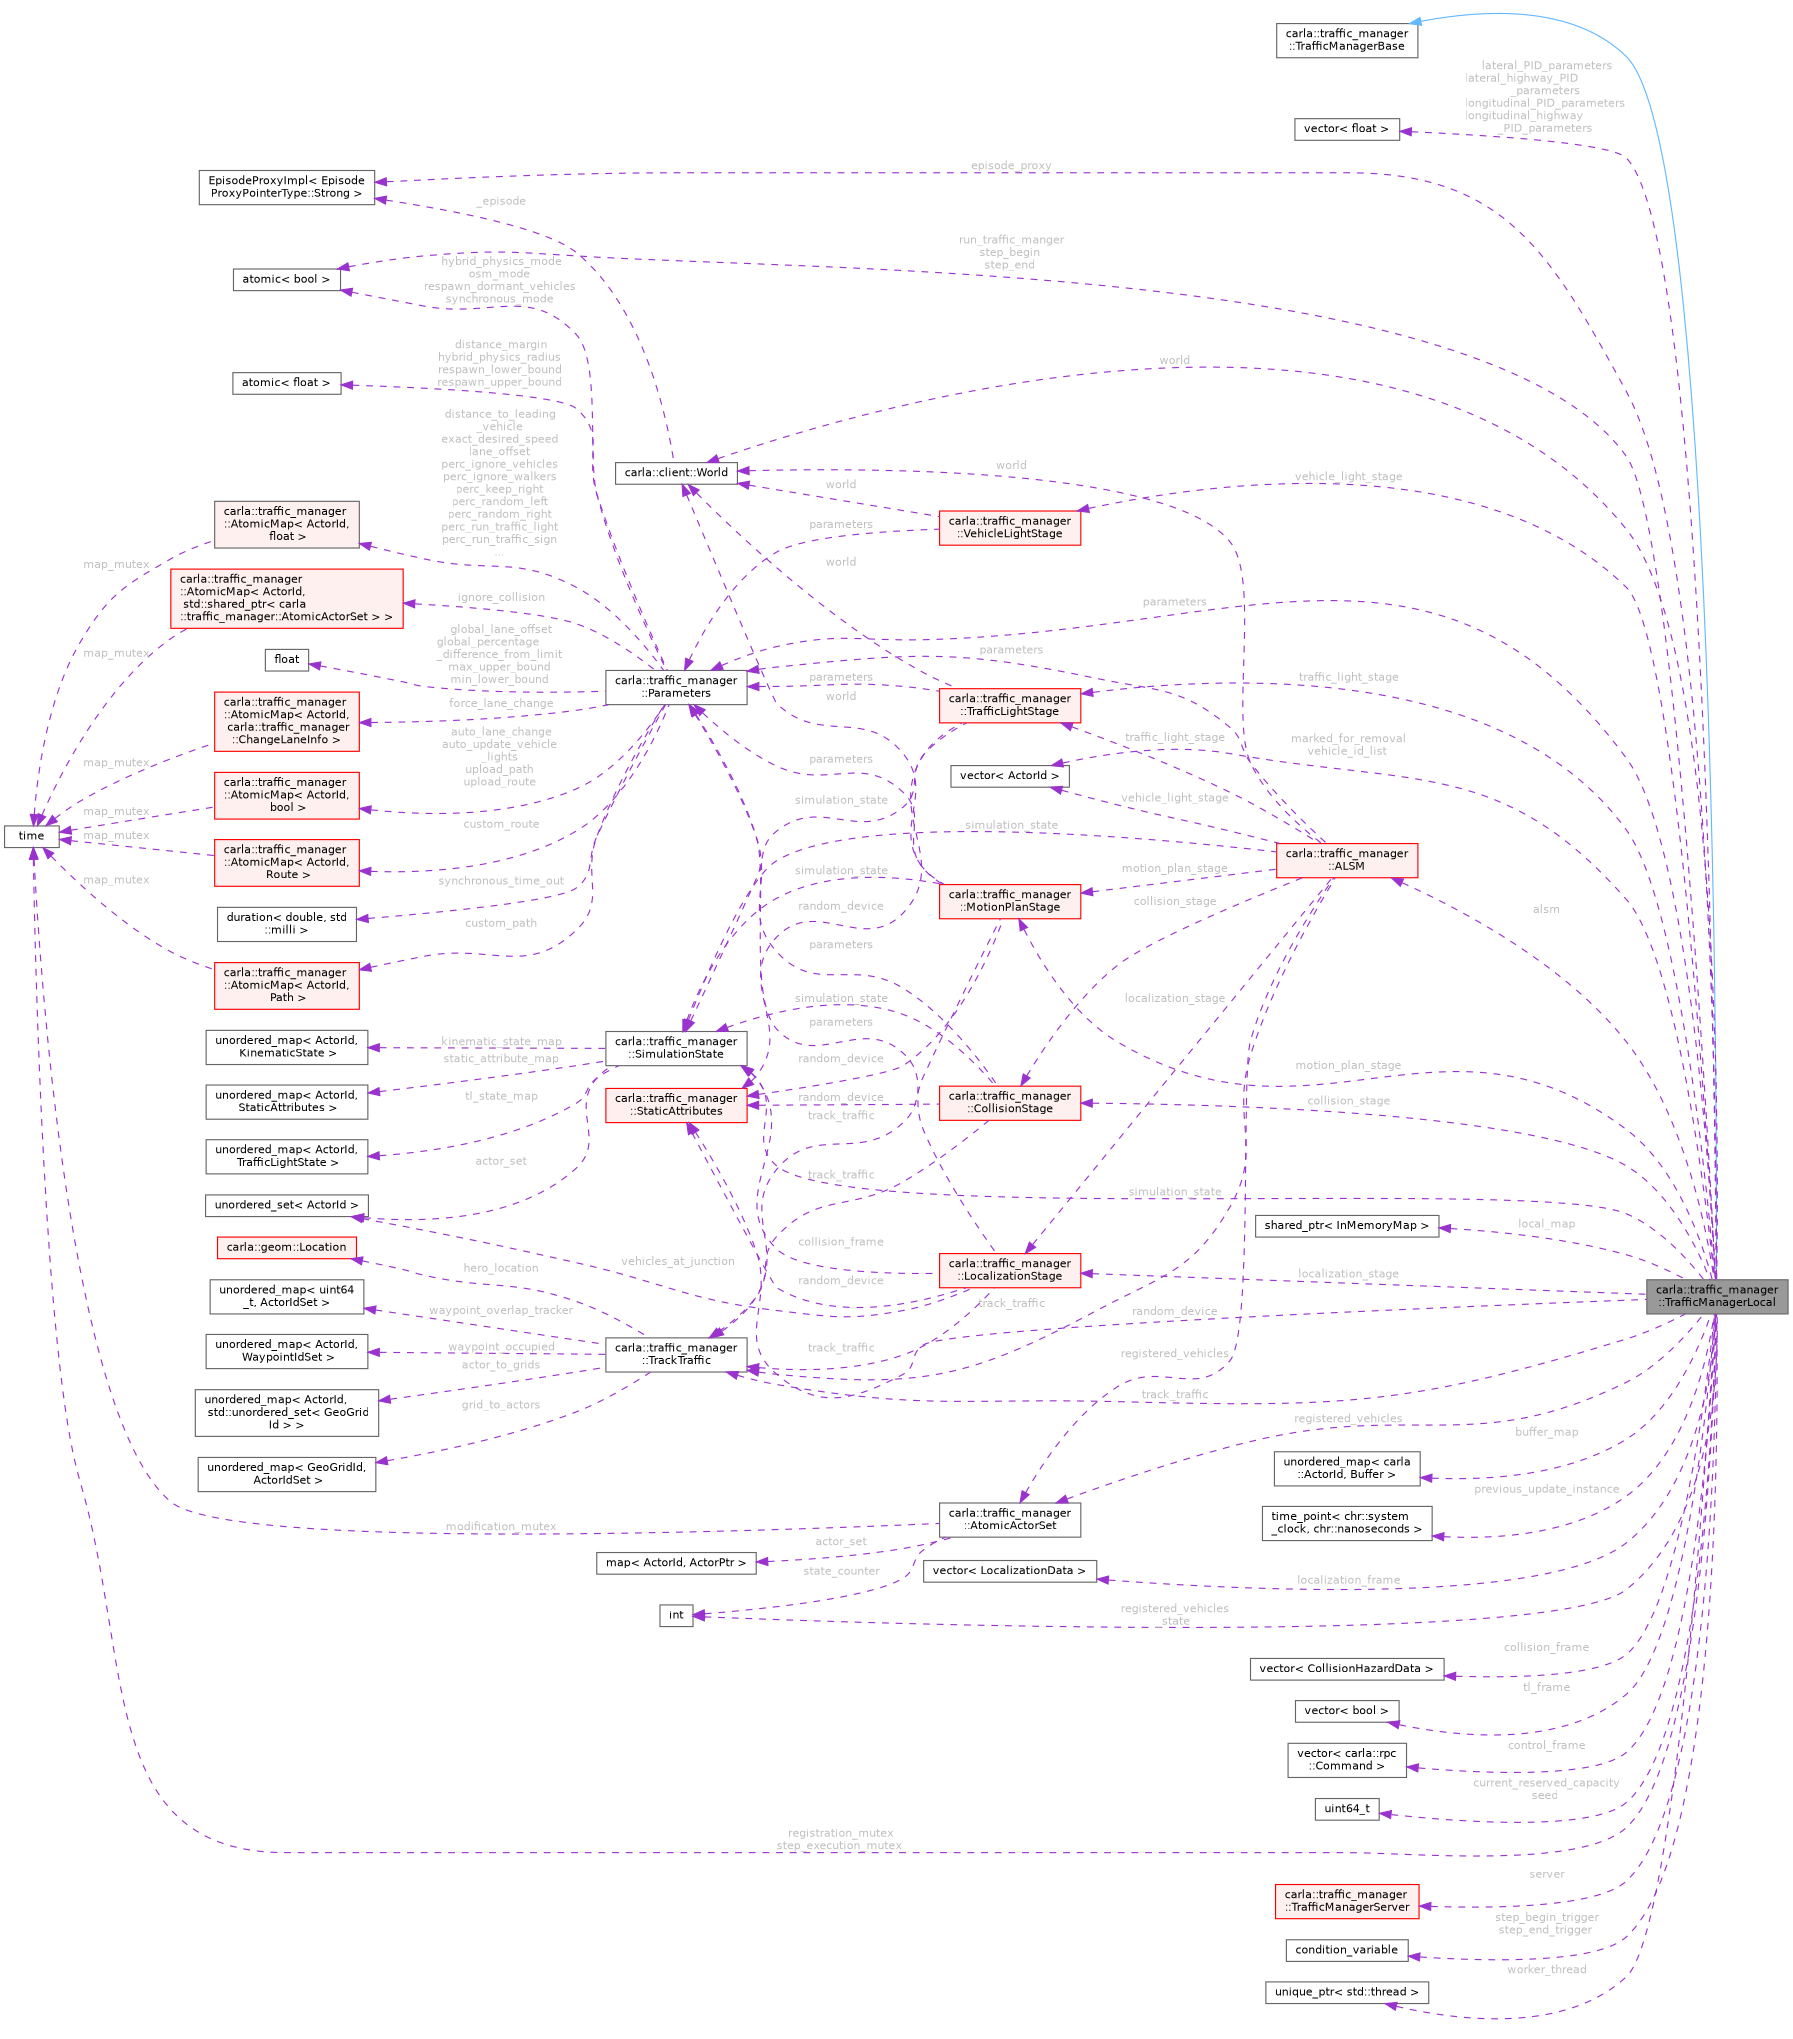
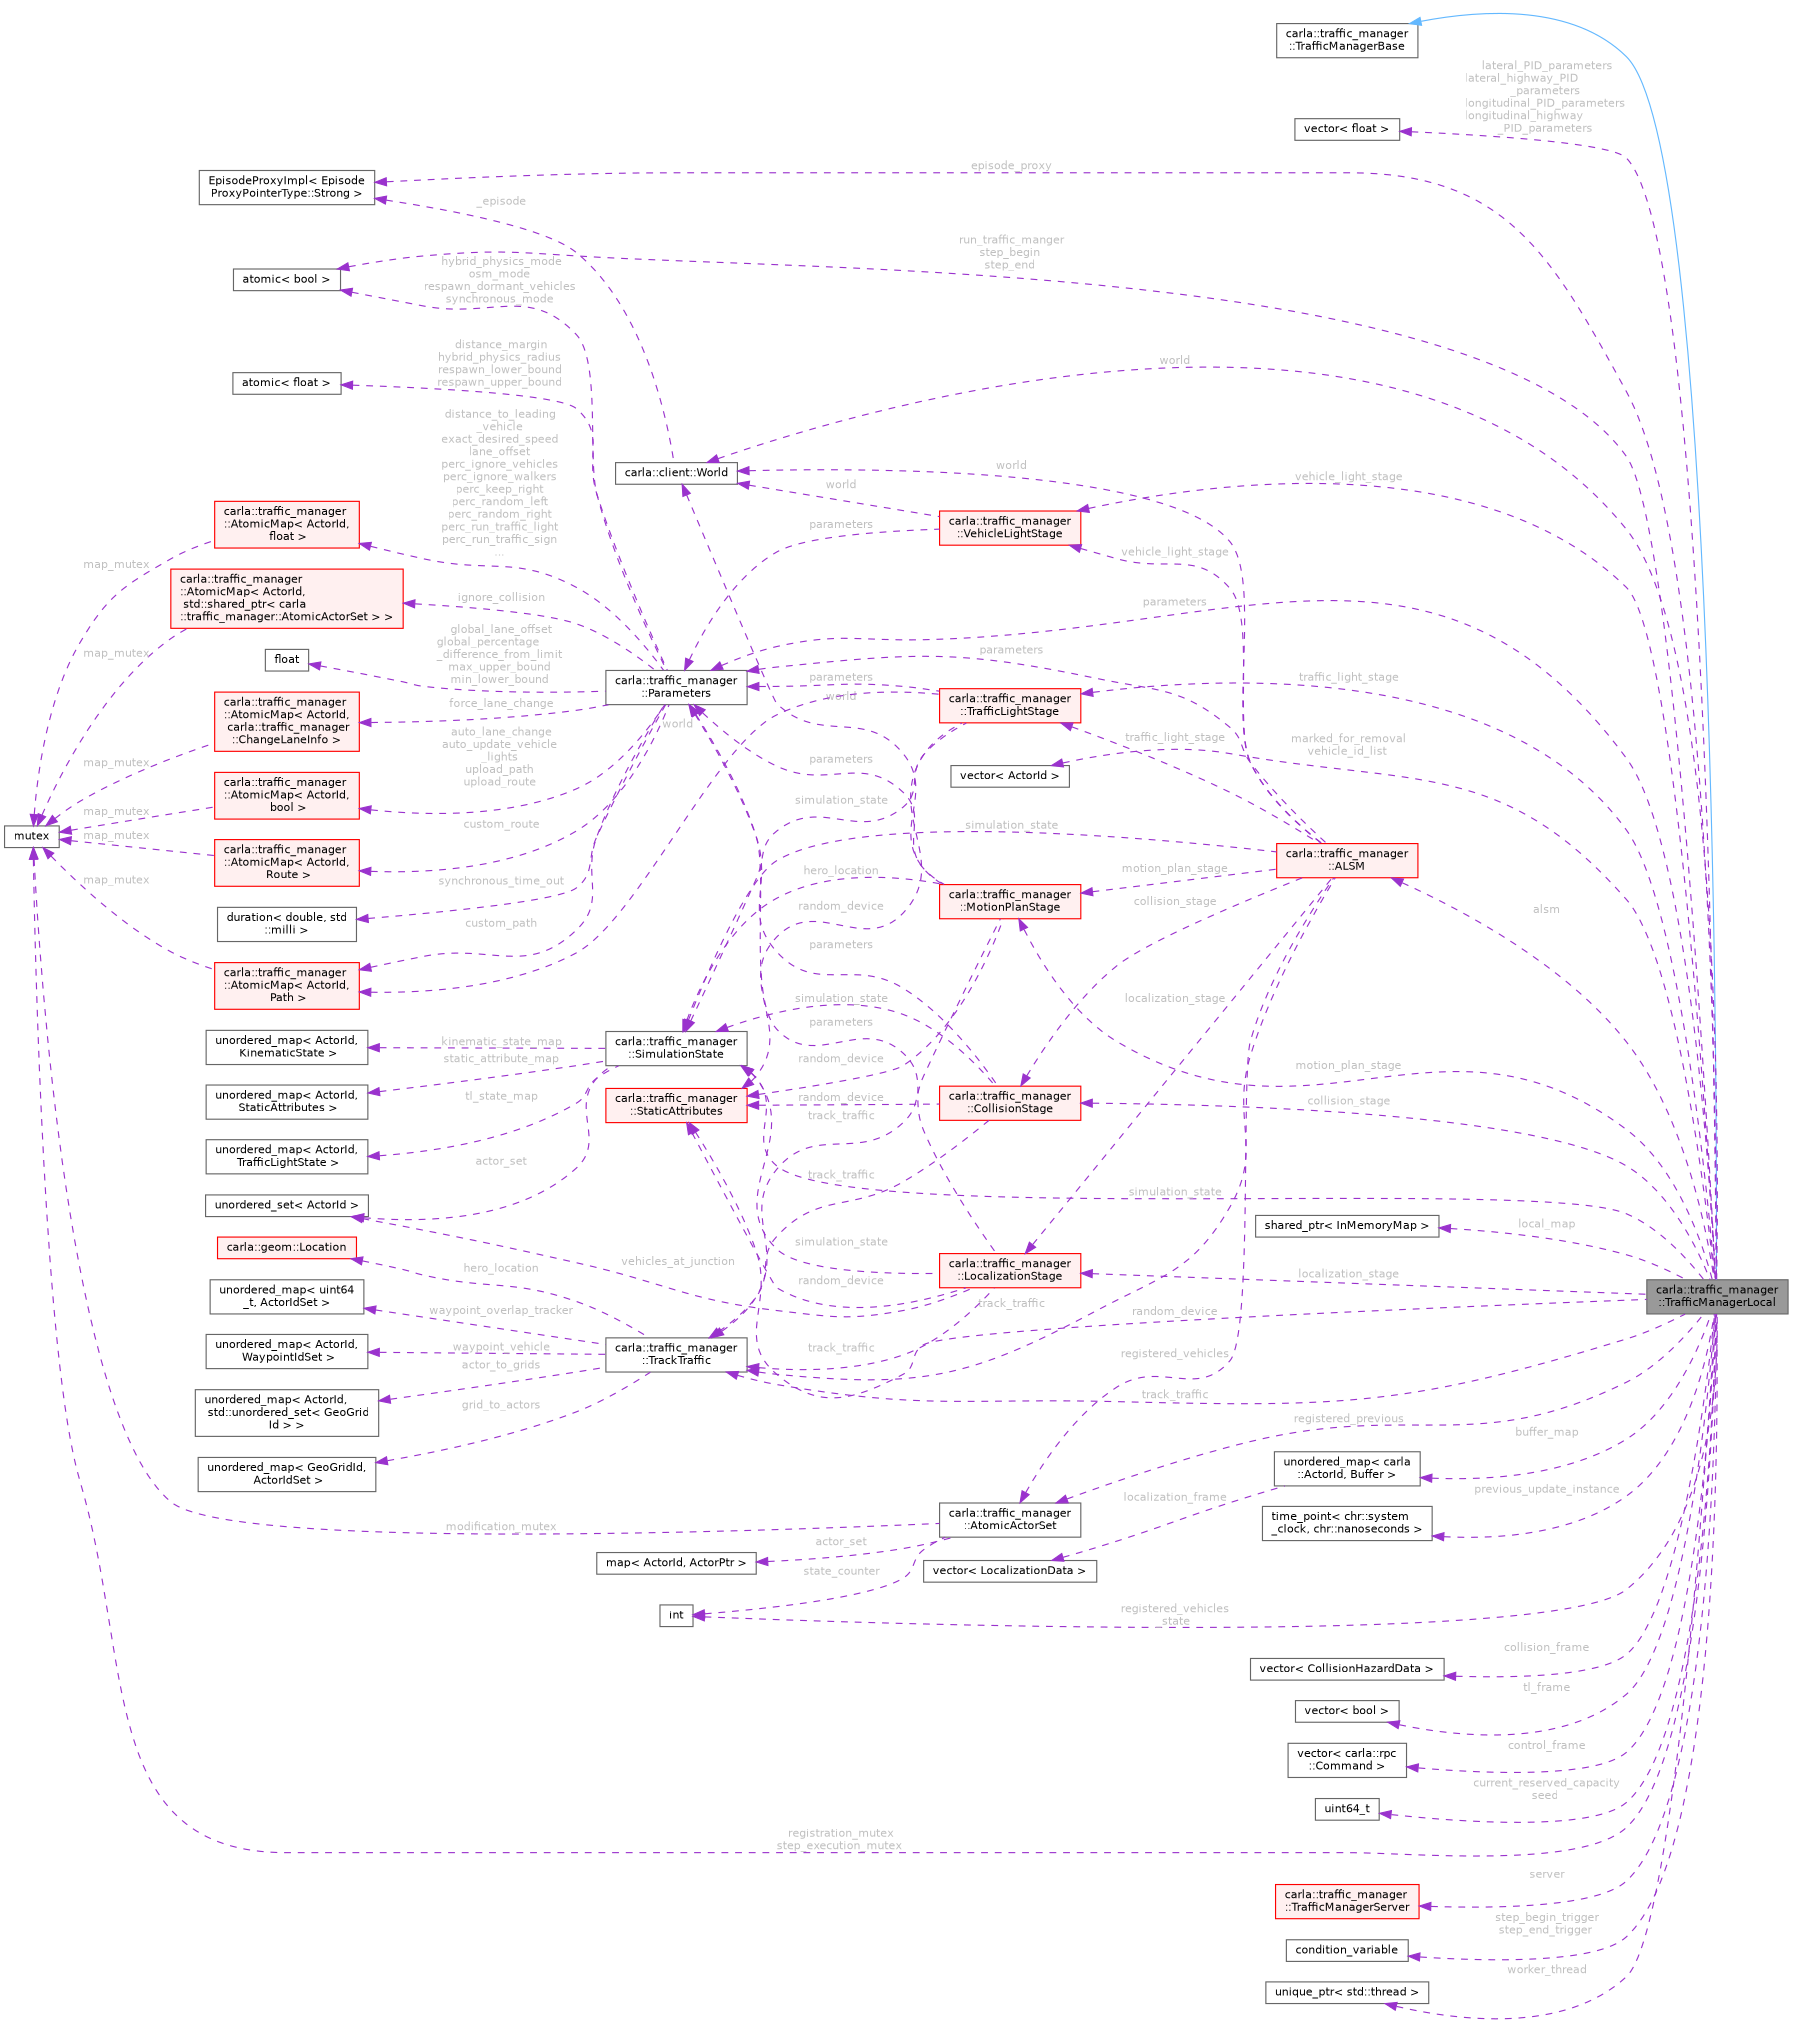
(287, 525) -> (287, 525)
(819, 603) -> (663, 852)
(1171, 817) -> (1234, 596)
(32, 837) -> (32, 837)
(840, 871) -> (840, 871)
(840, 1243) -> (840, 1243)
(500, 1348) -> (500, 1348)
(1347, 1419) -> (1347, 1419)
(1497, 1581) -> (1174, 1522)
